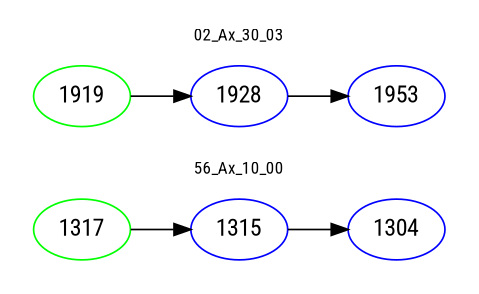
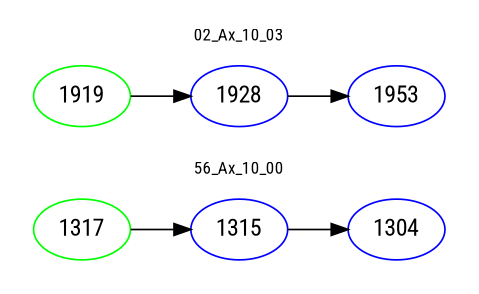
(239, 36) -> (239, 36)
